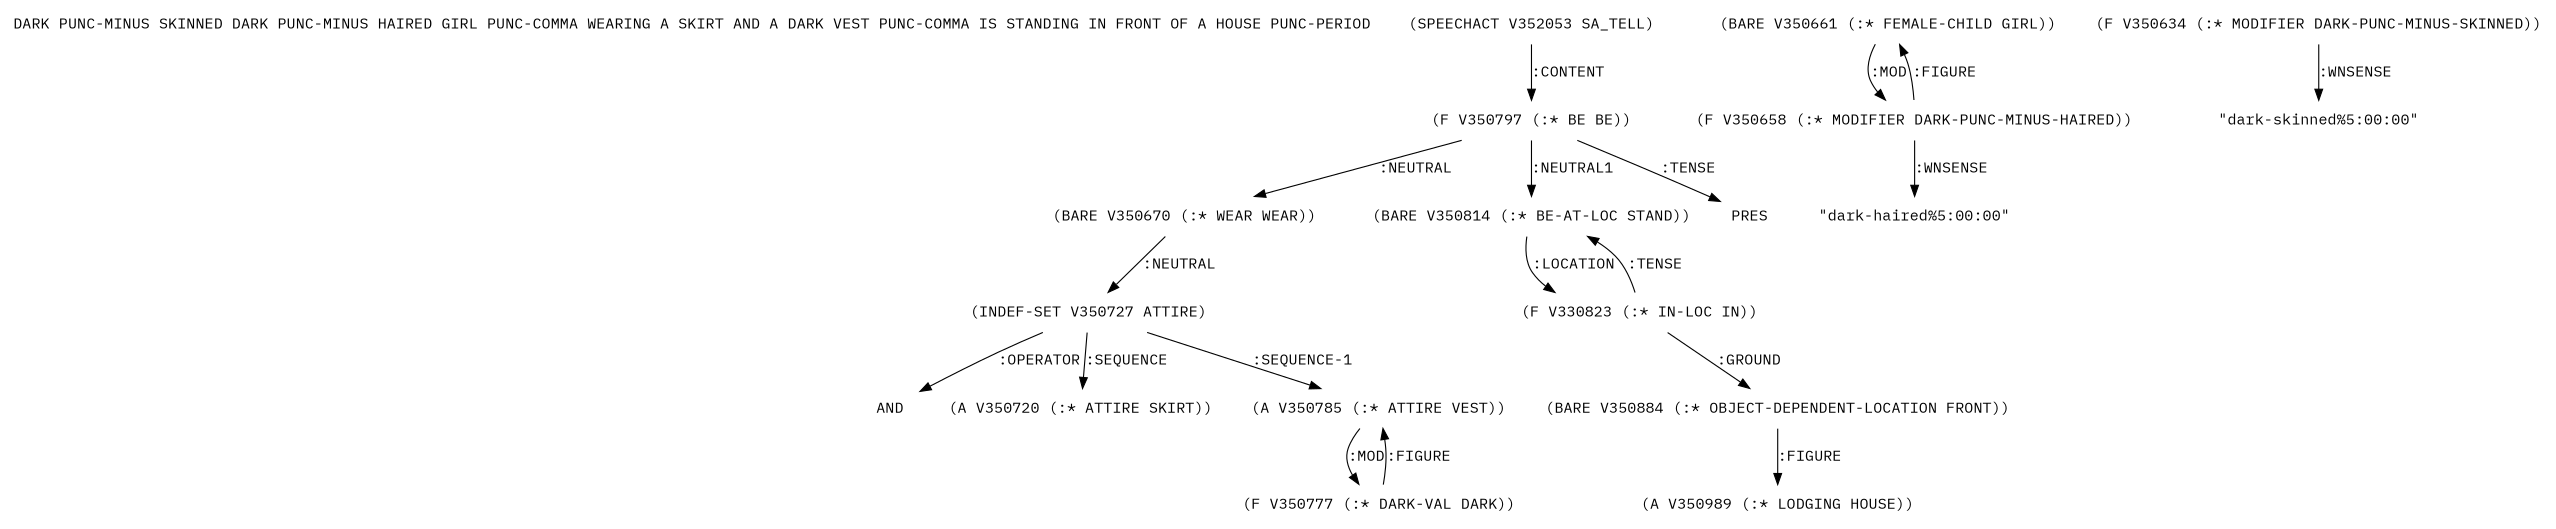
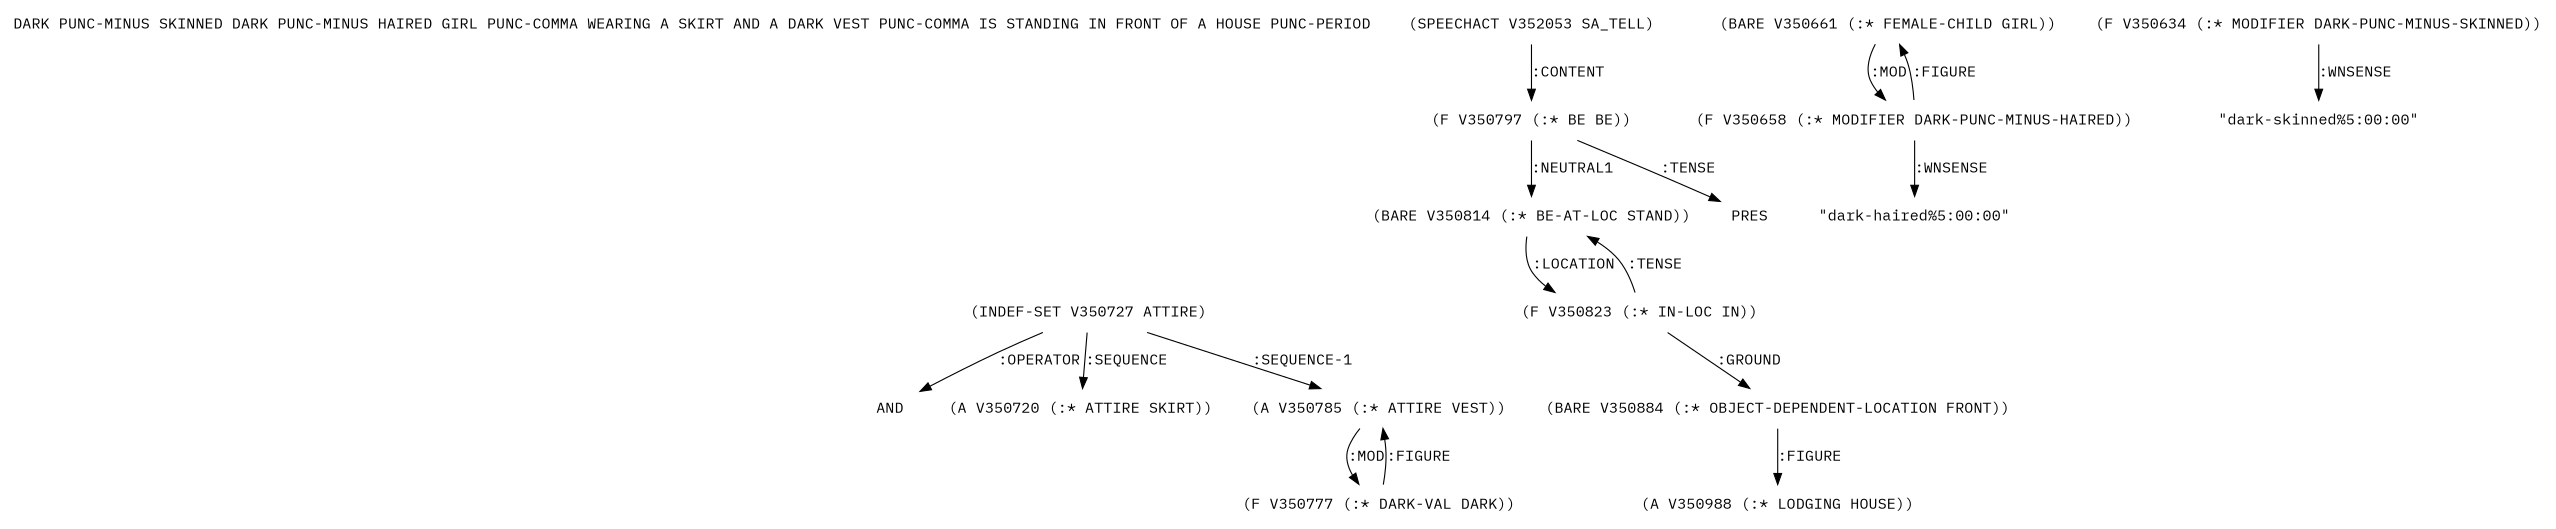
(1185, 216) -> none
(1640, 312) -> (1640, 312)
(1778, 505) -> (1778, 505)
